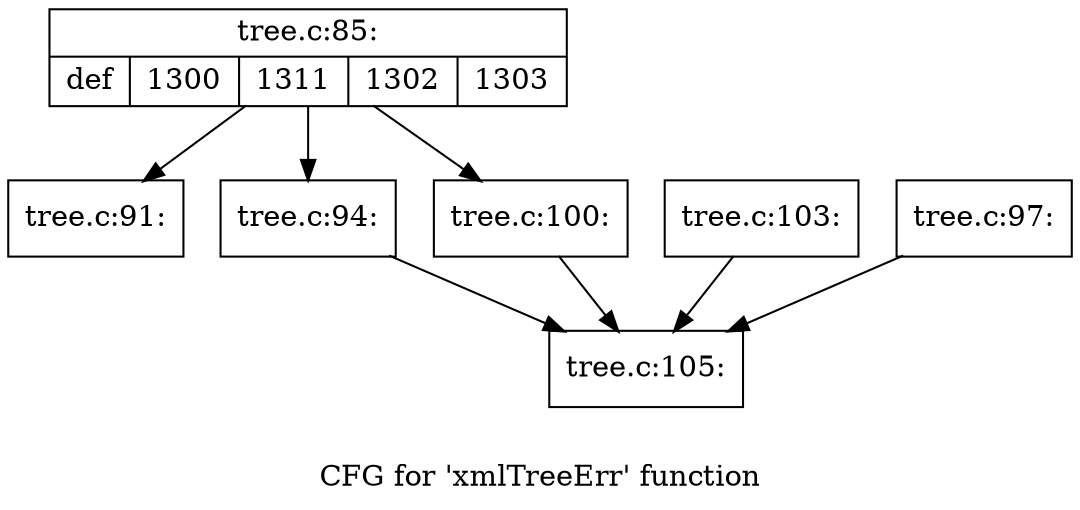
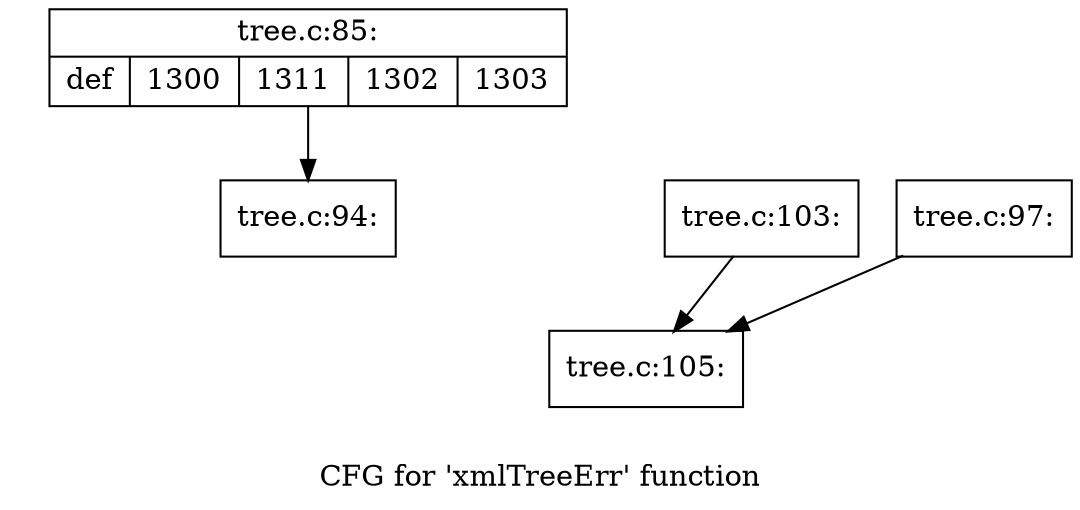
(96, 218) -> none
(531, 218) -> none
(467, 289) -> none
